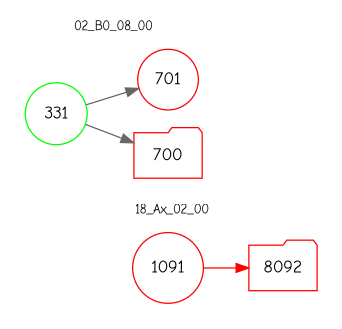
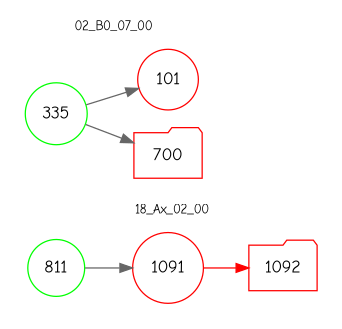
(114, 27) -> (114, 27)
(168, 80) -> (168, 80)
(56, 114) -> (56, 114)
none -> (56, 268)
(283, 268) -> (283, 268)
